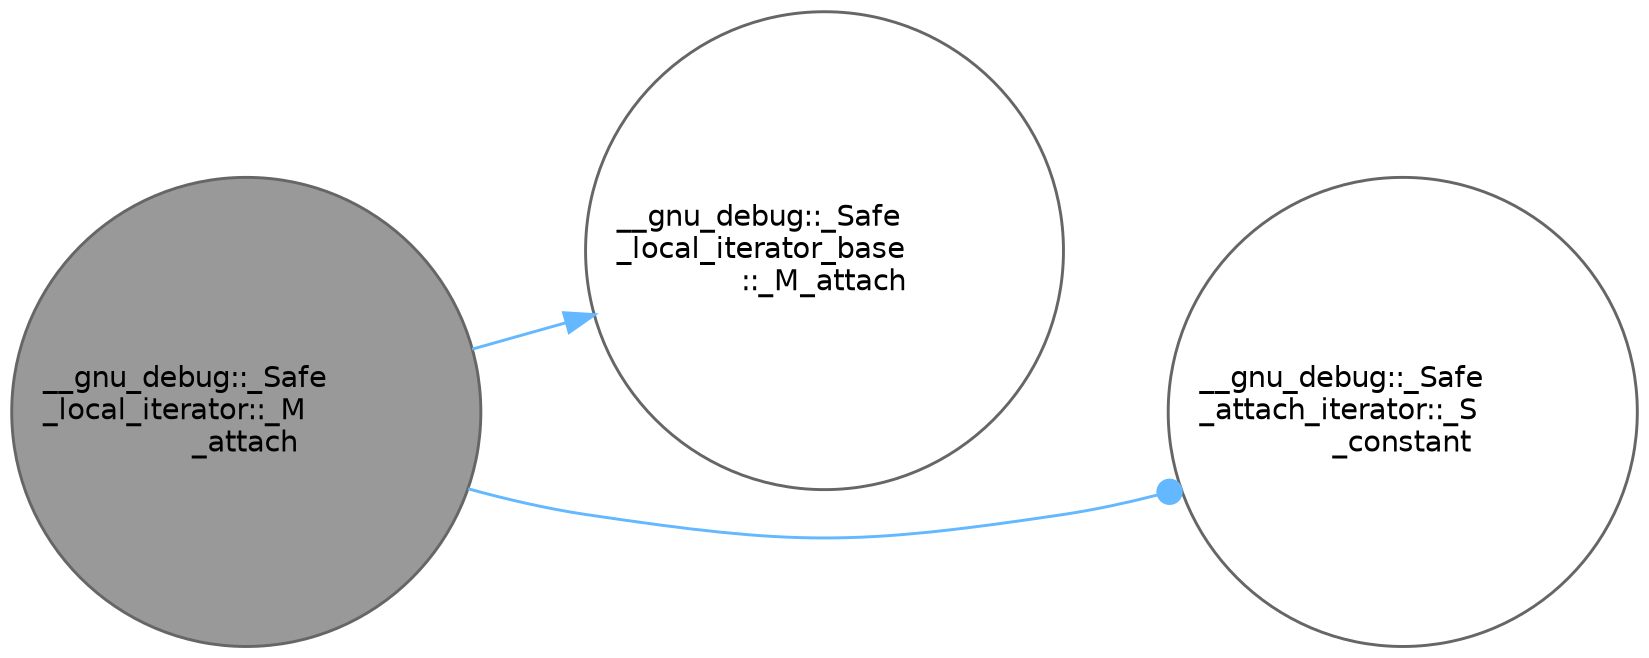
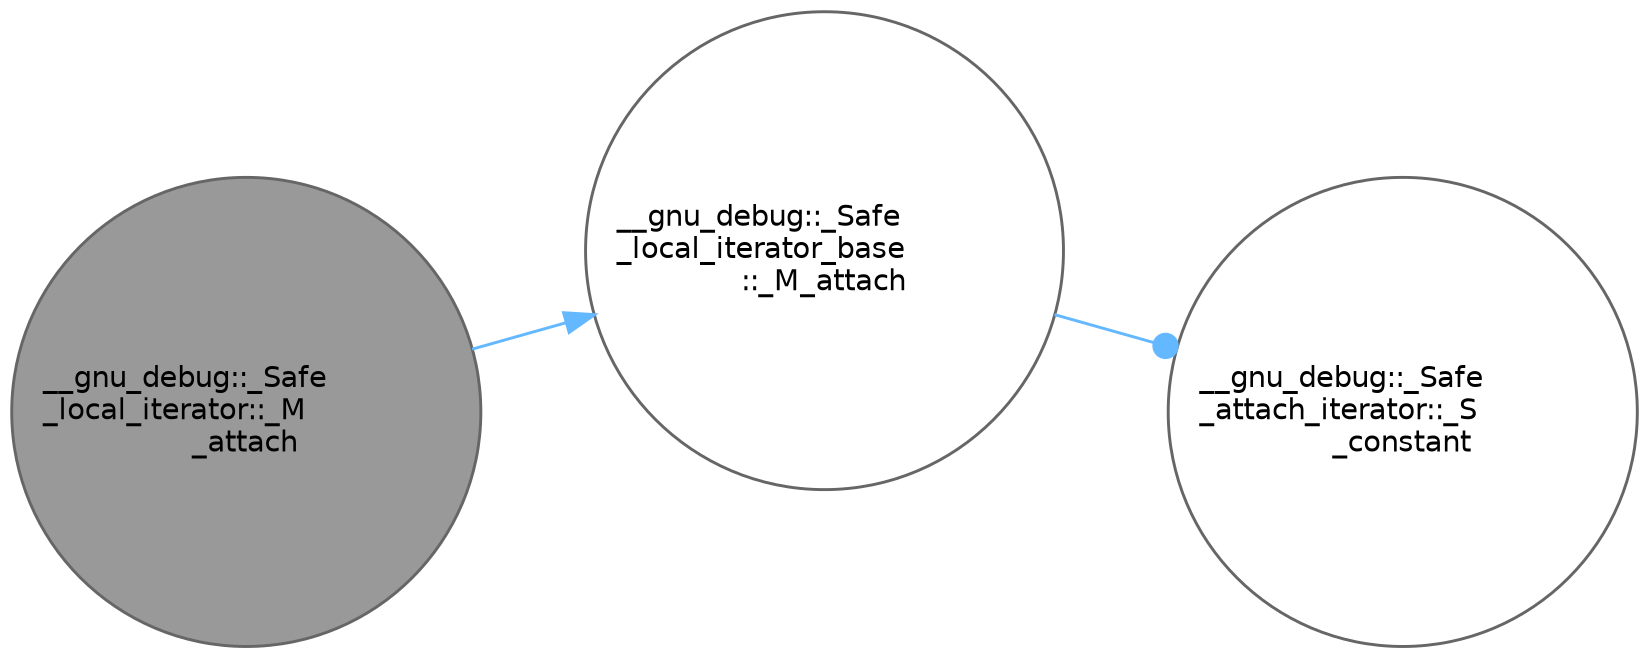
(813, 538) -> (1104, 329)
